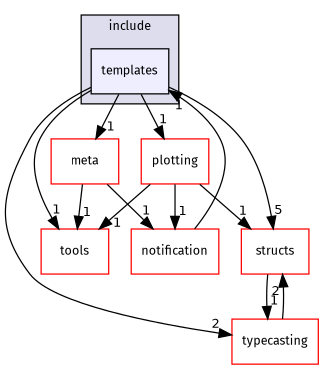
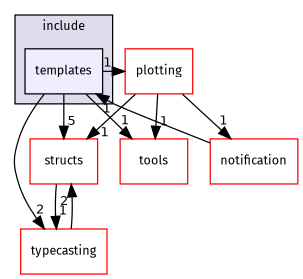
(85, 161) -> none
